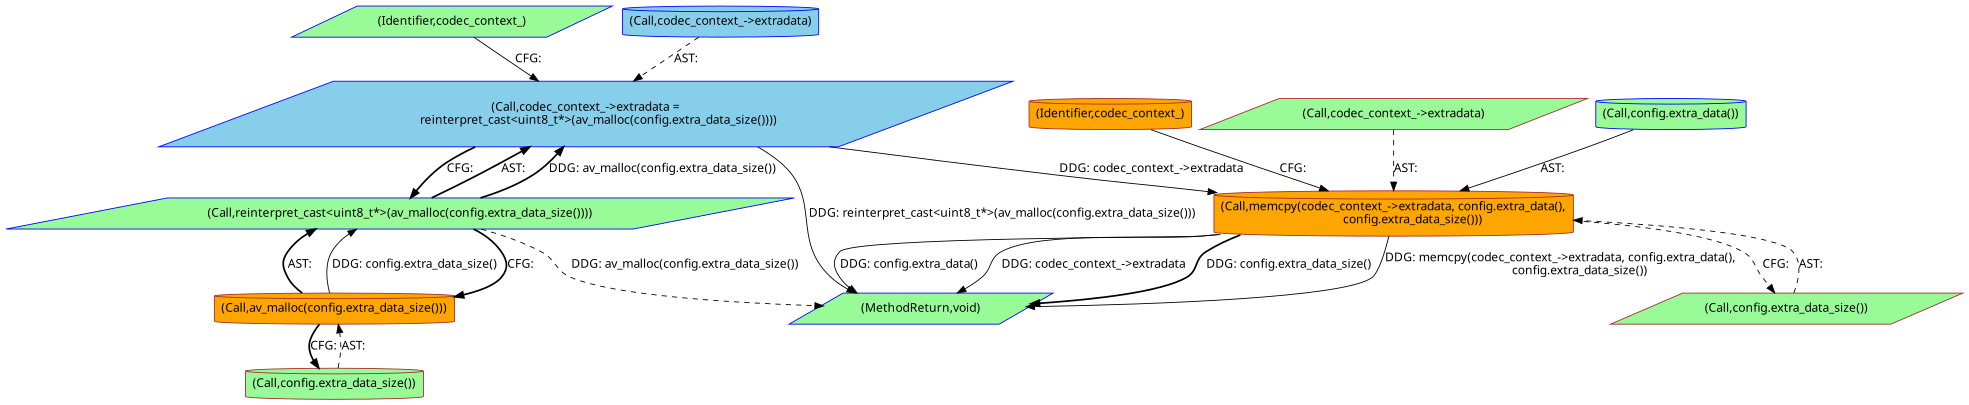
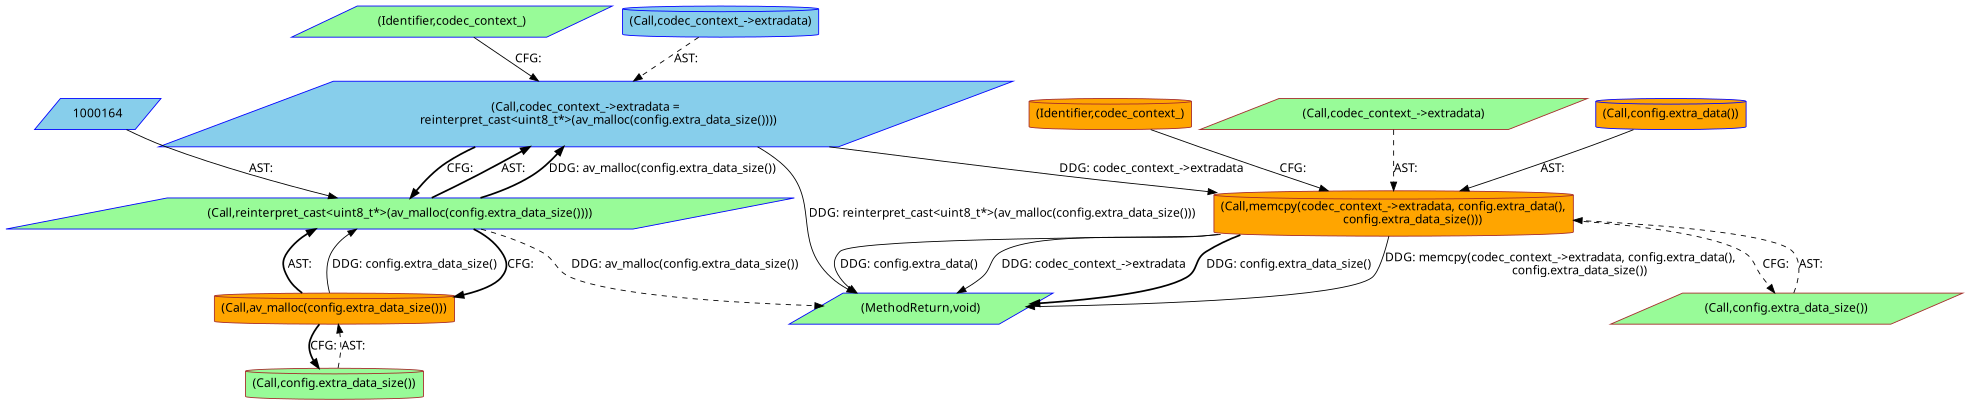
none -> (98, 114)
(1671, 114) -> (1671, 114)
